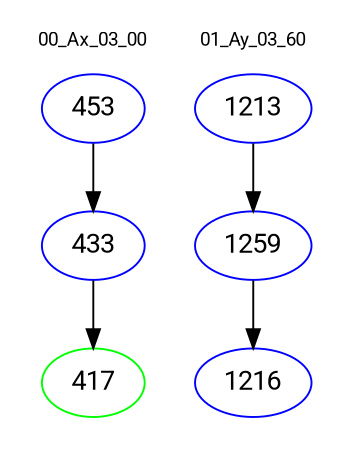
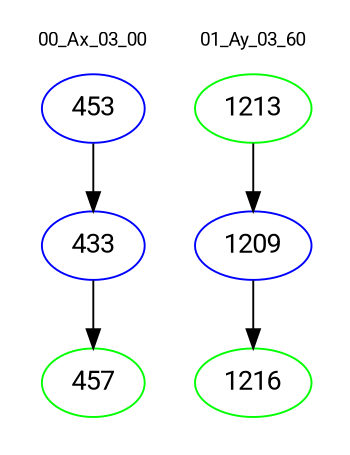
(253, 109) -> (253, 109)
(253, 246) -> (253, 246)
(93, 383) -> (93, 383)
(253, 383) -> (253, 383)
